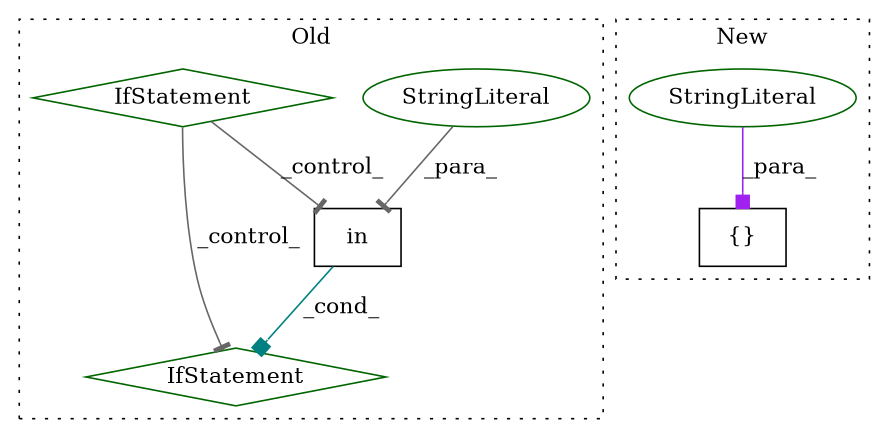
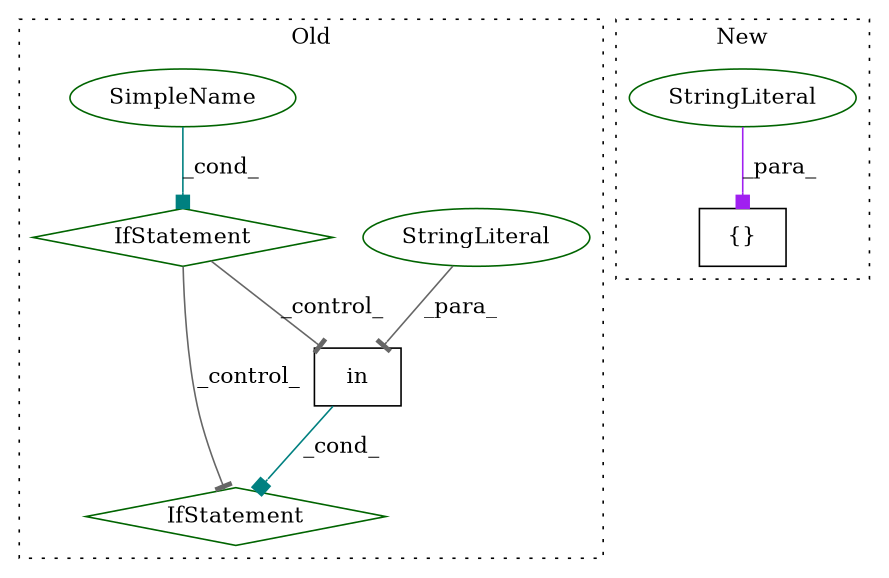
none -> (183, 98)
